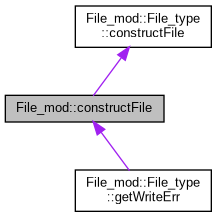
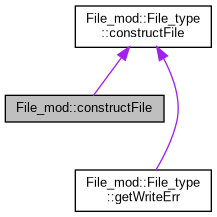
(115, 151) -> (178, 115)
